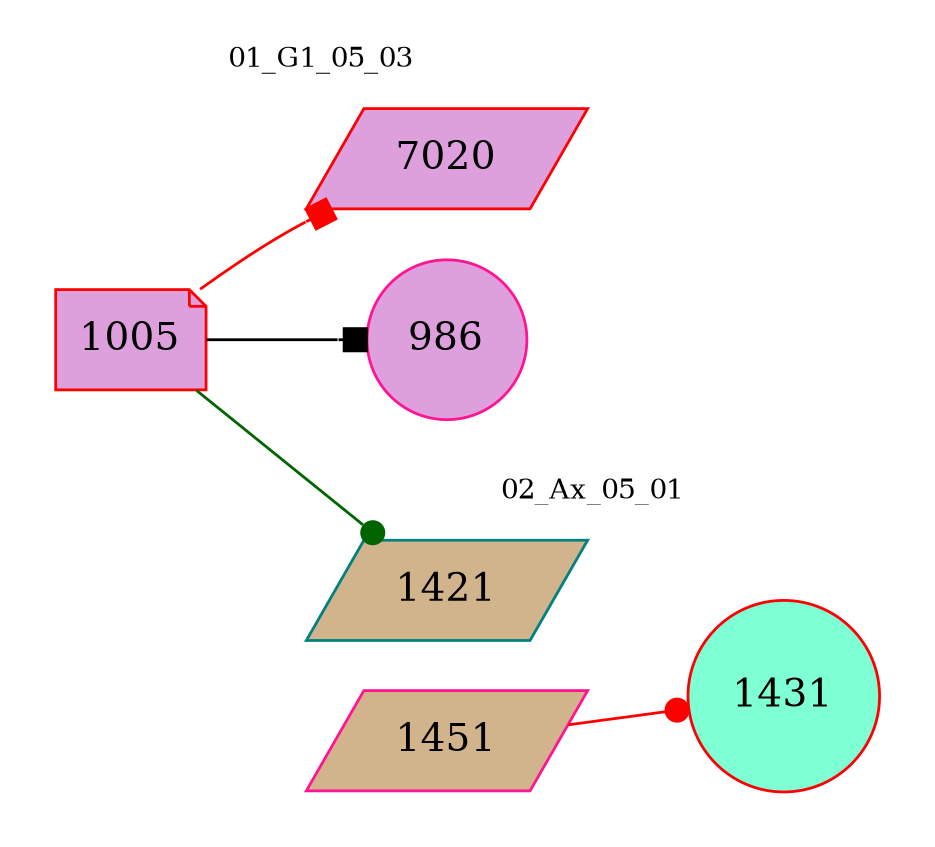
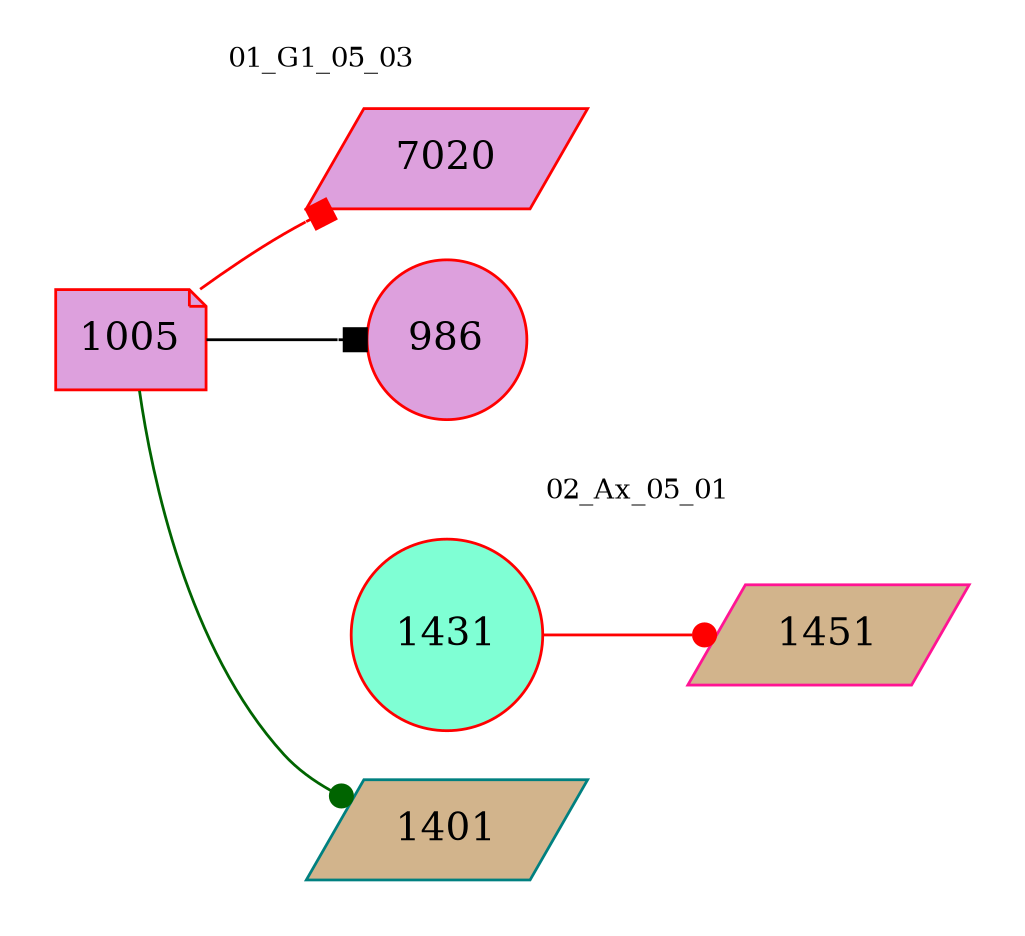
(447, 340) -> (447, 340)
(447, 590) -> (447, 830)
(617, 718) -> (618, 635)
